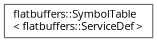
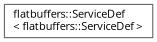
(79, 21) -> (79, 21)
